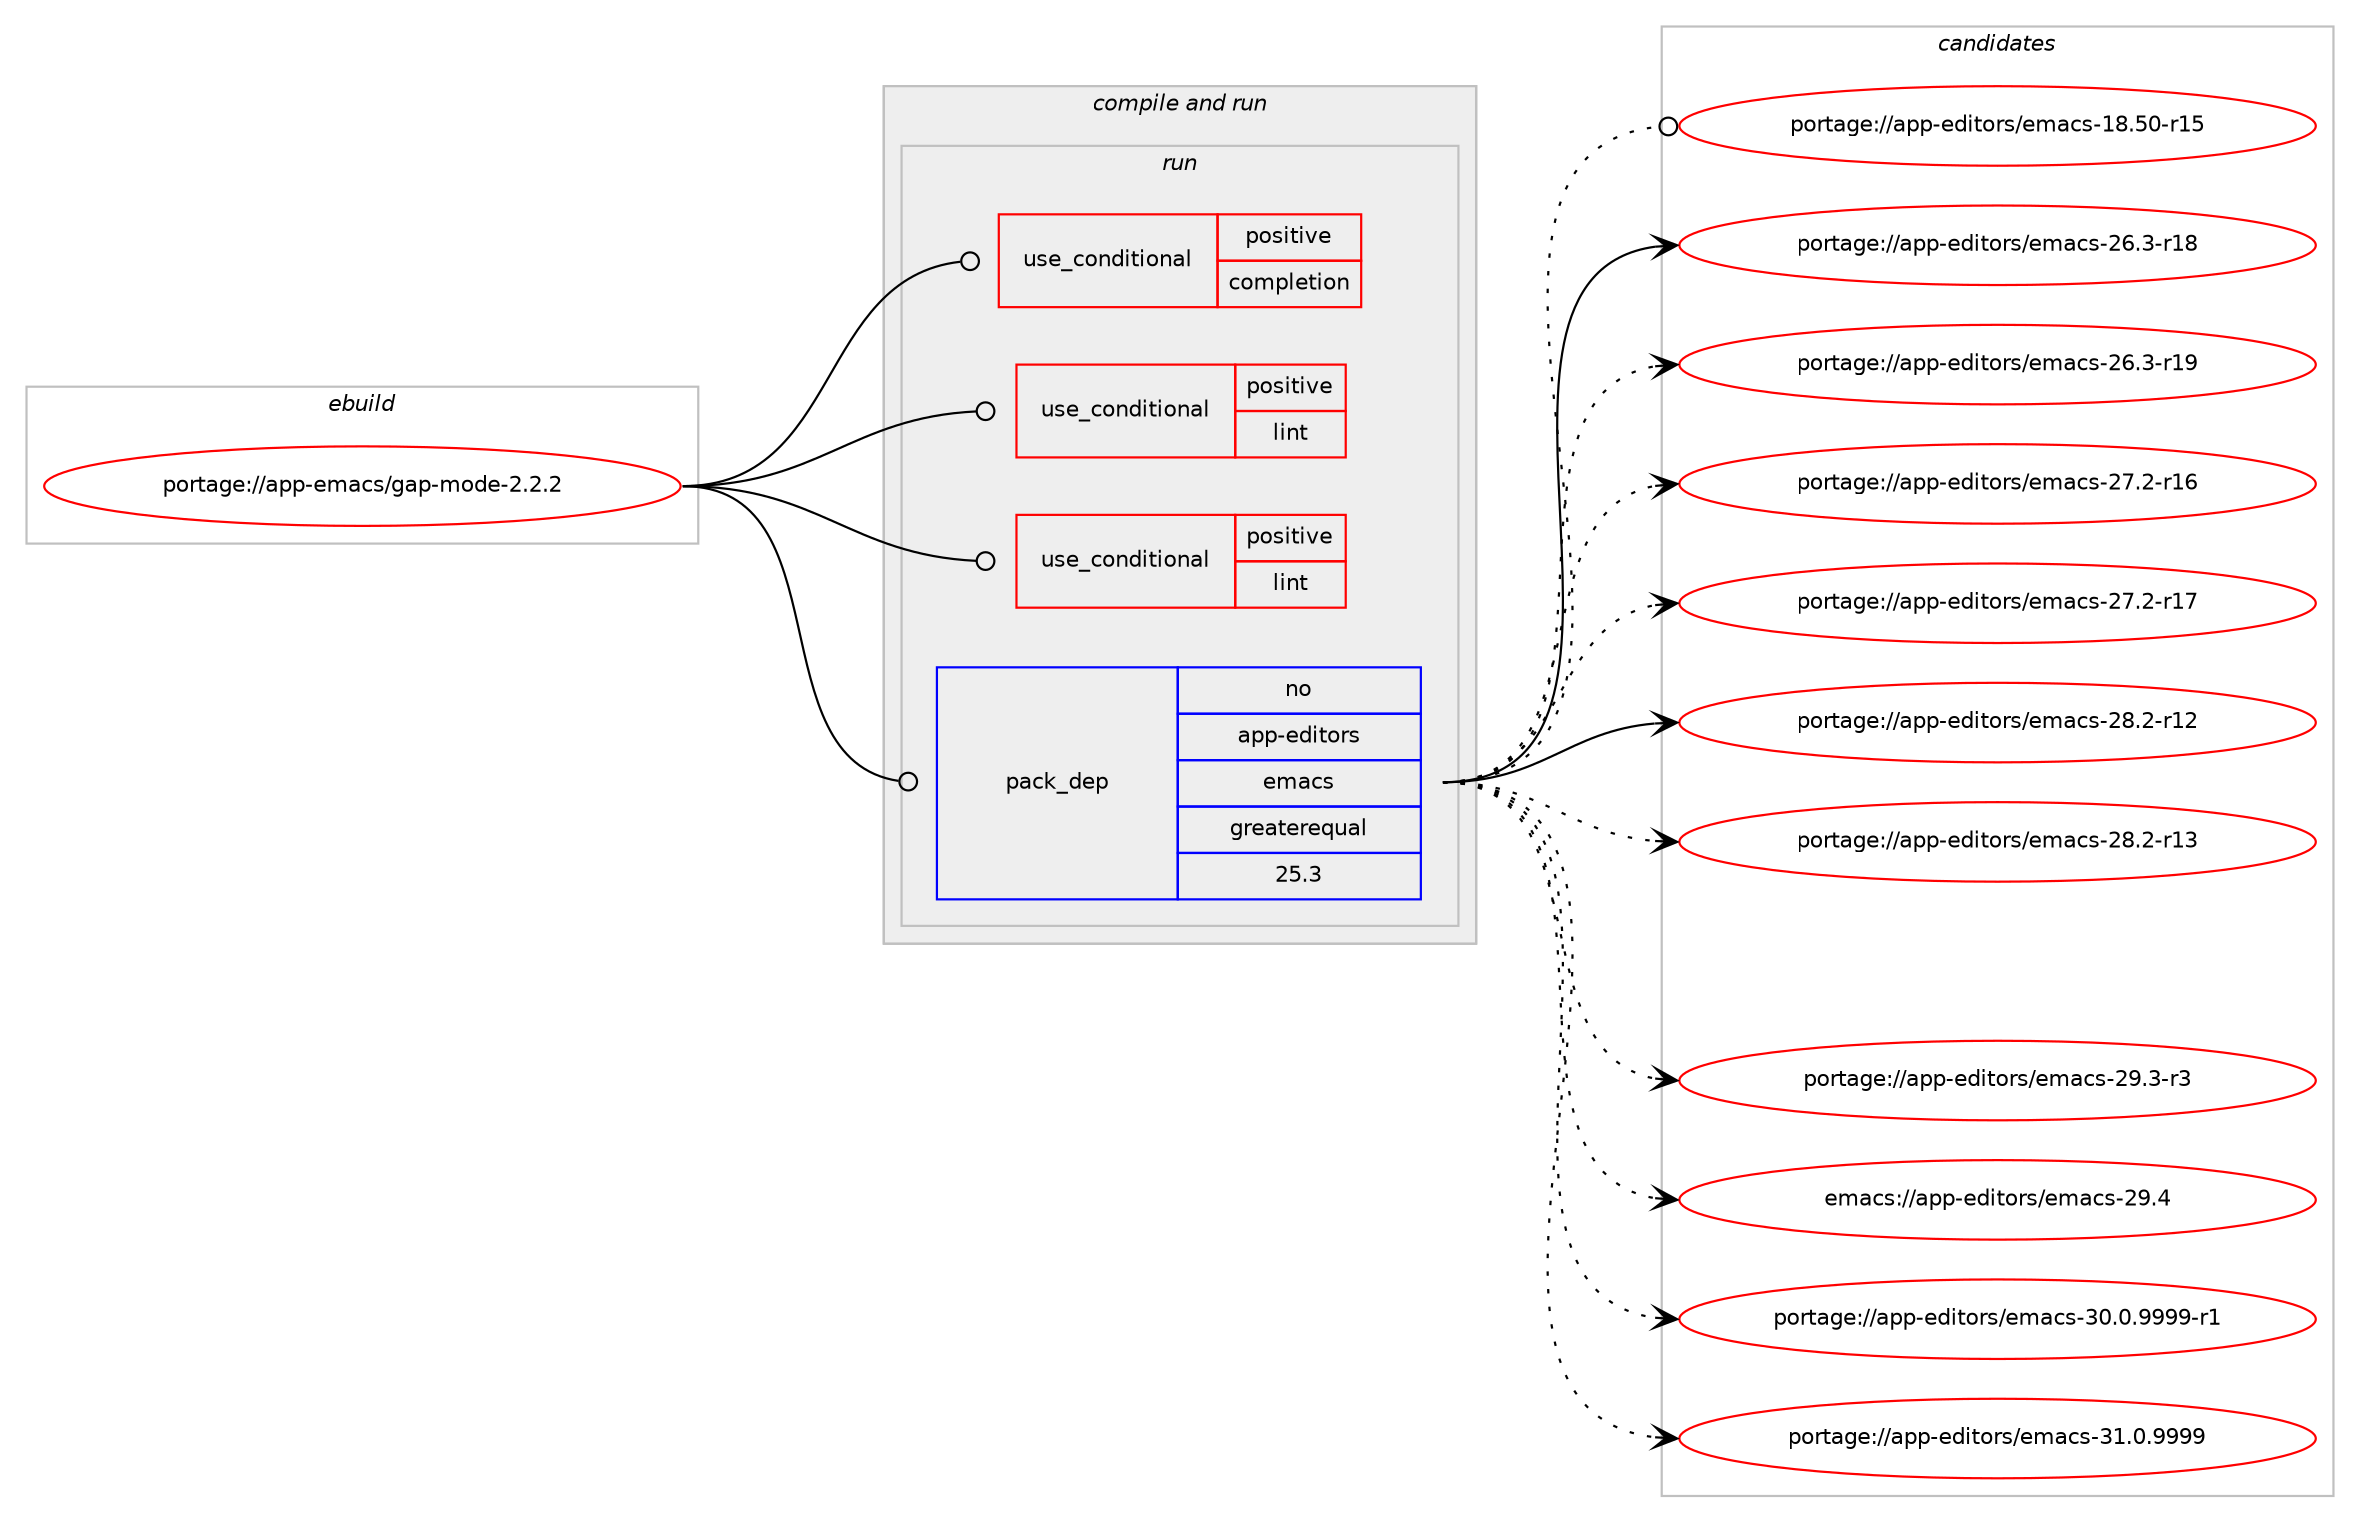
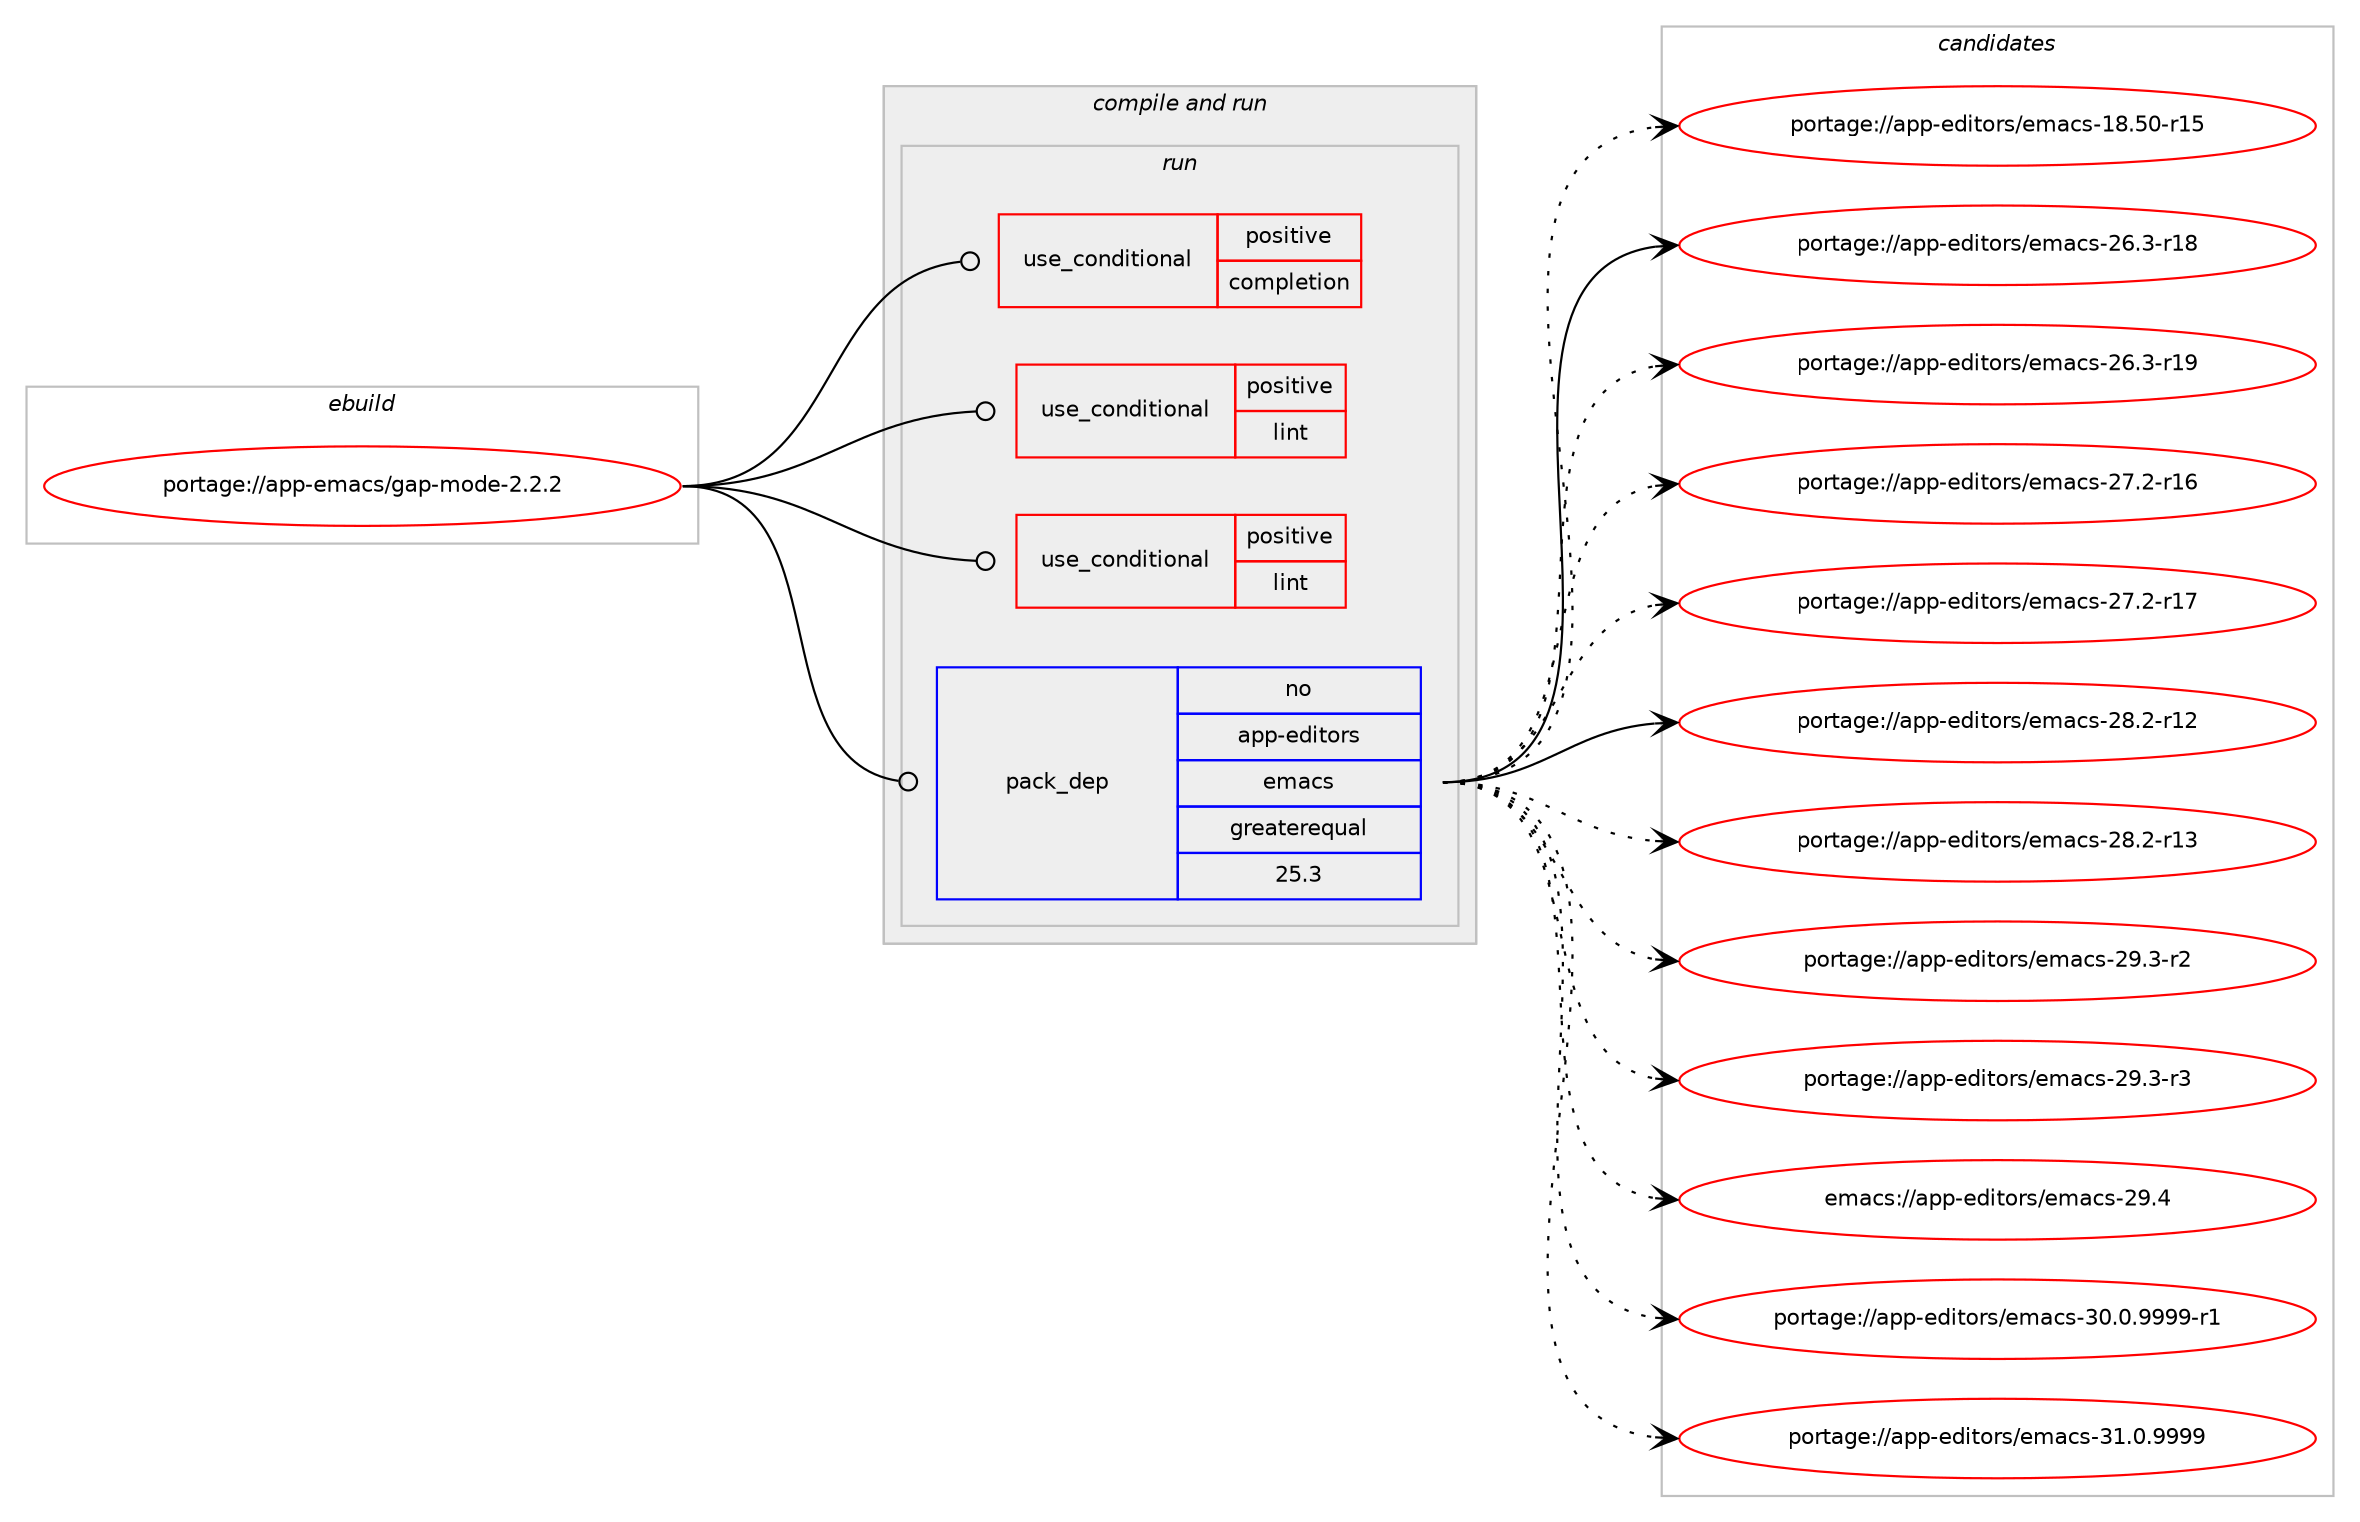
(1550, 349) -> (1550, 349)
none -> (1998, 961)
